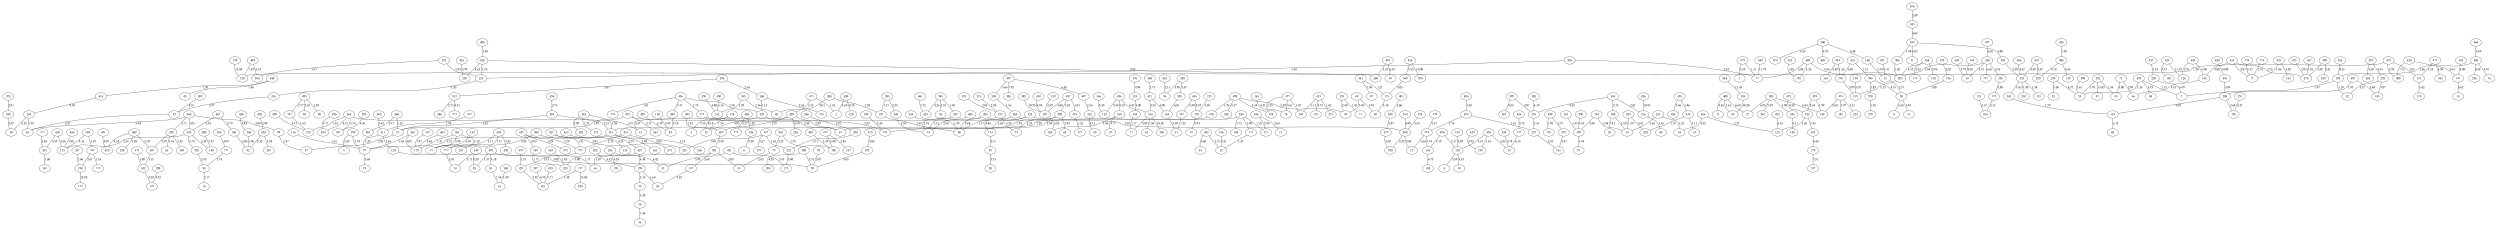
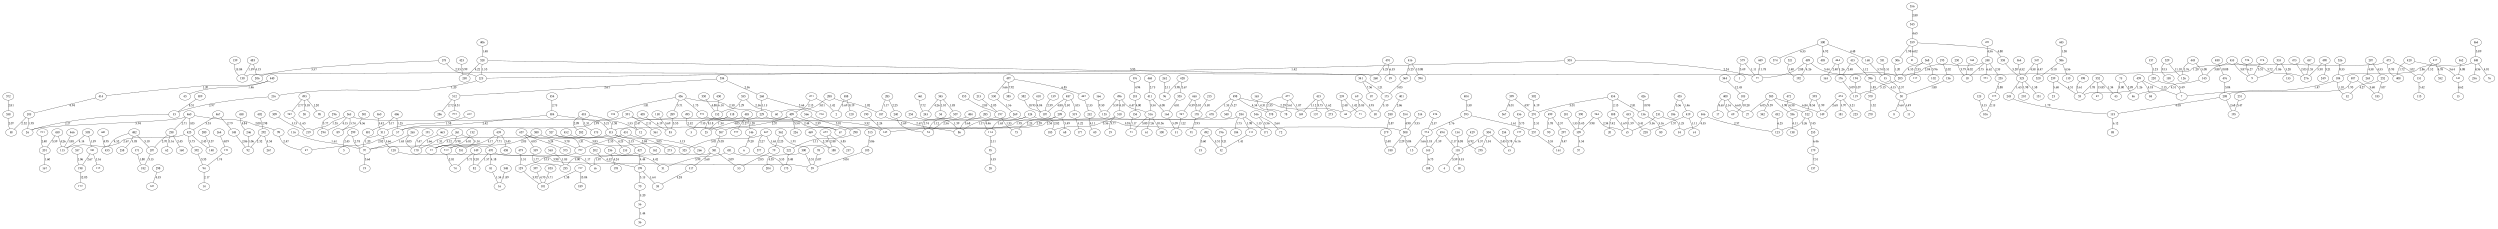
(148, 177) -> none
